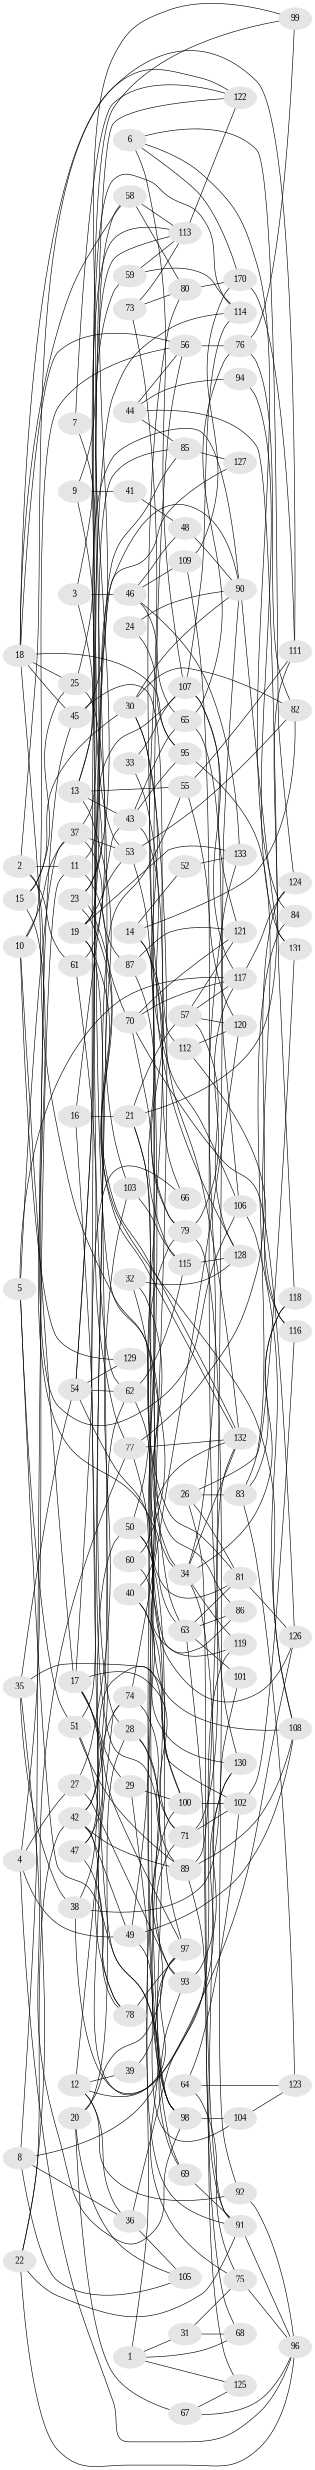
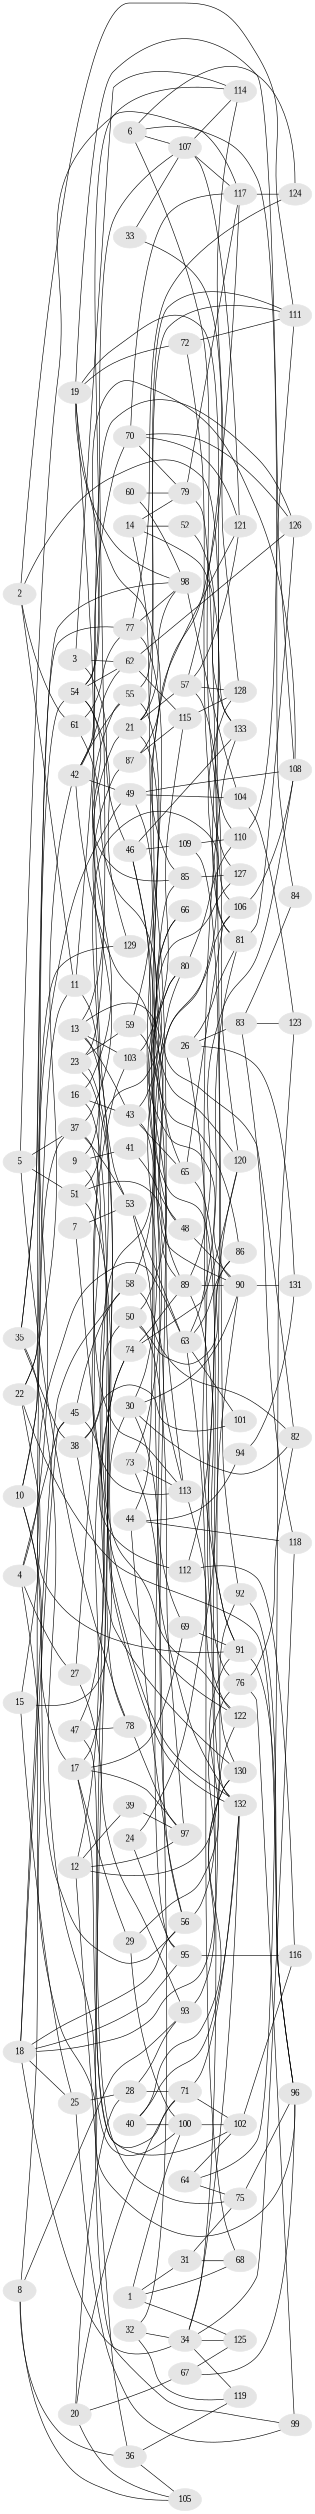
(240, 280) -> (240, 838)
none -> (185, 344)
